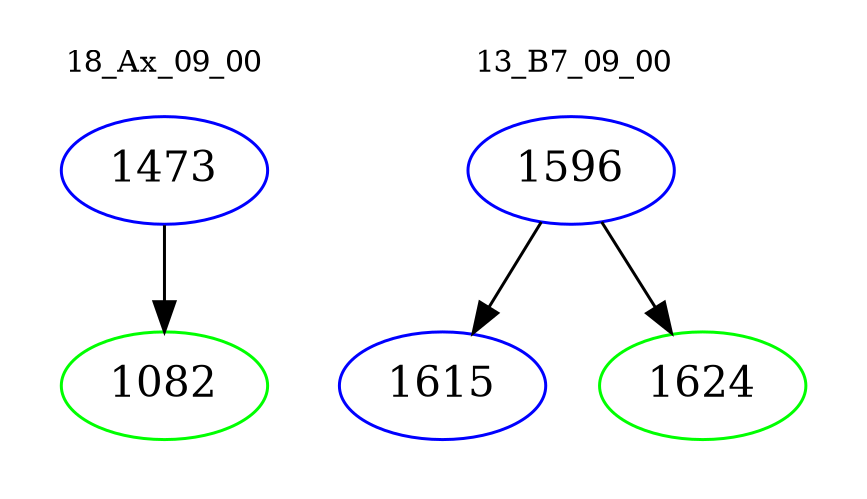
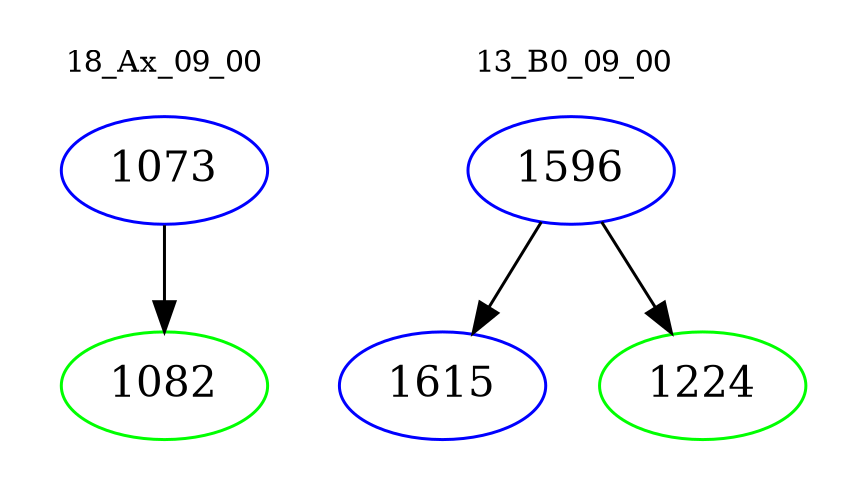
(574, 64) -> (574, 64)
(164, 170) -> (164, 170)
(703, 386) -> (703, 386)
